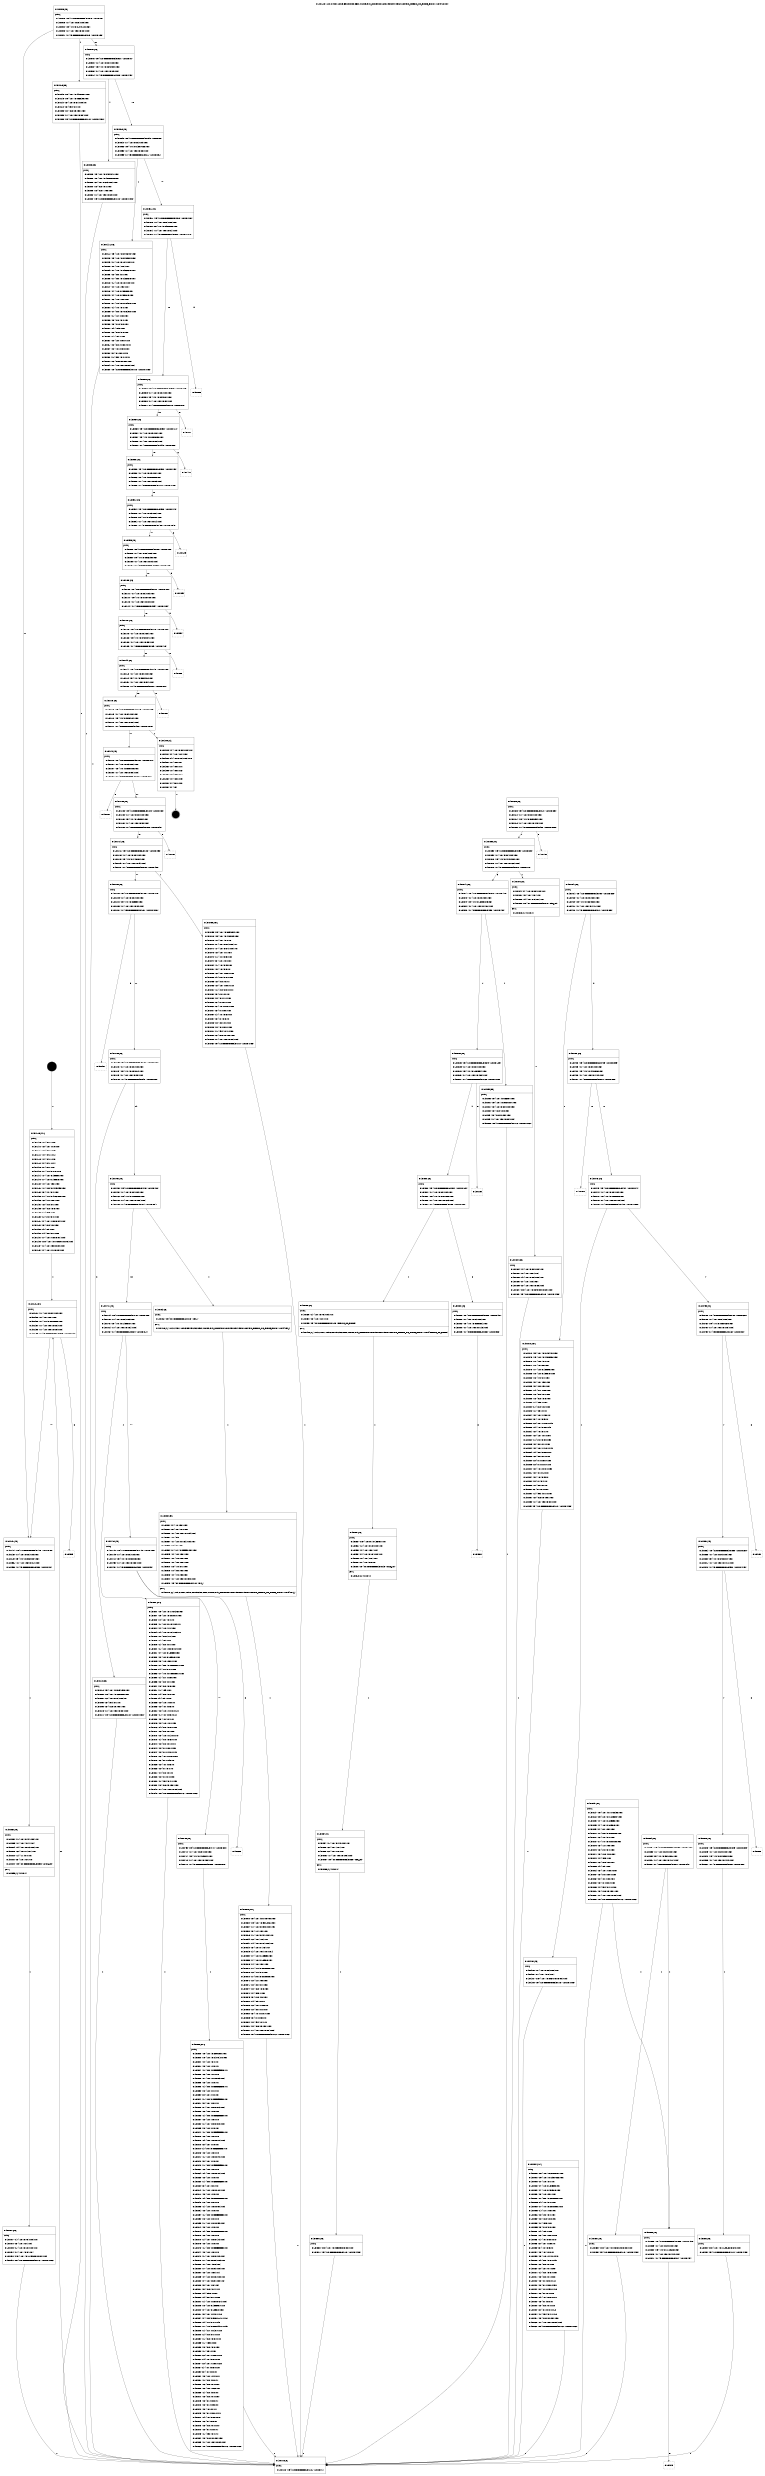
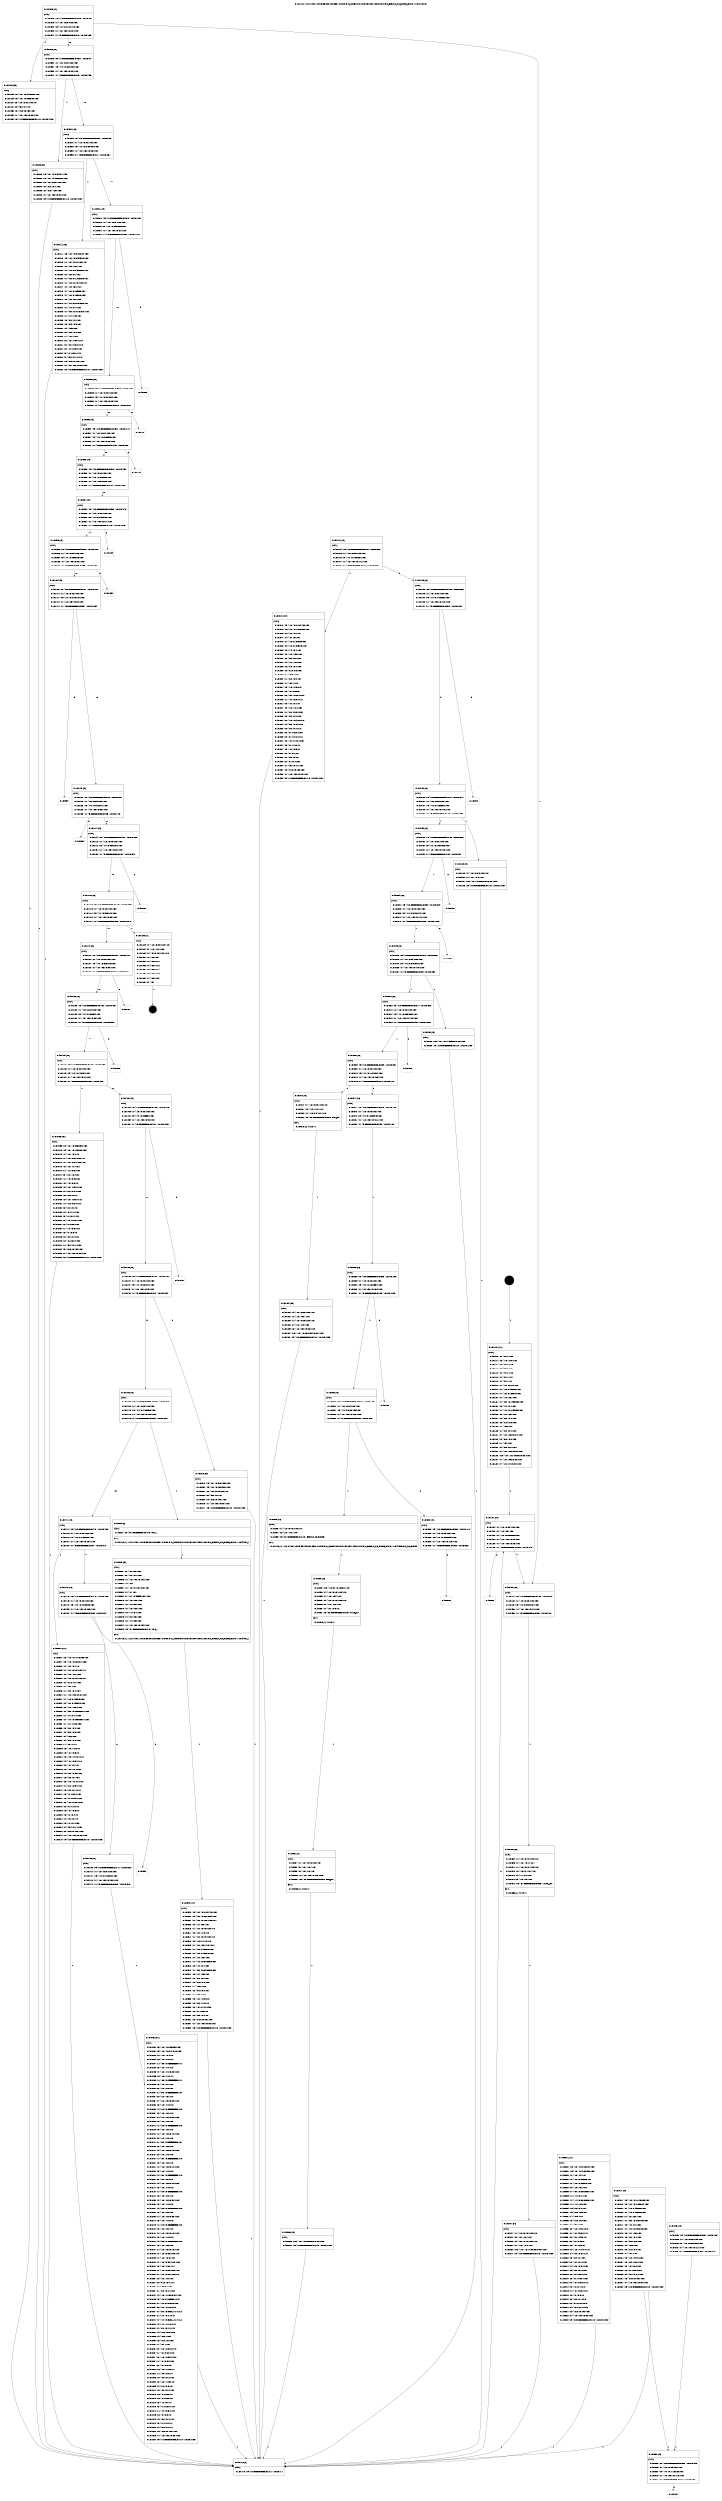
none -> (411, 984)
(506, 1106) -> none
(614, 2245) -> none
